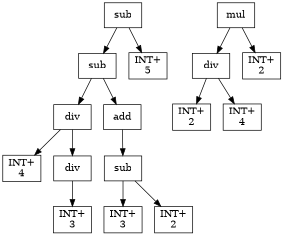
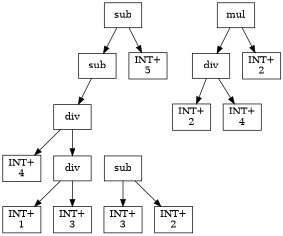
(122, 117) -> none
none -> (22, 220)
